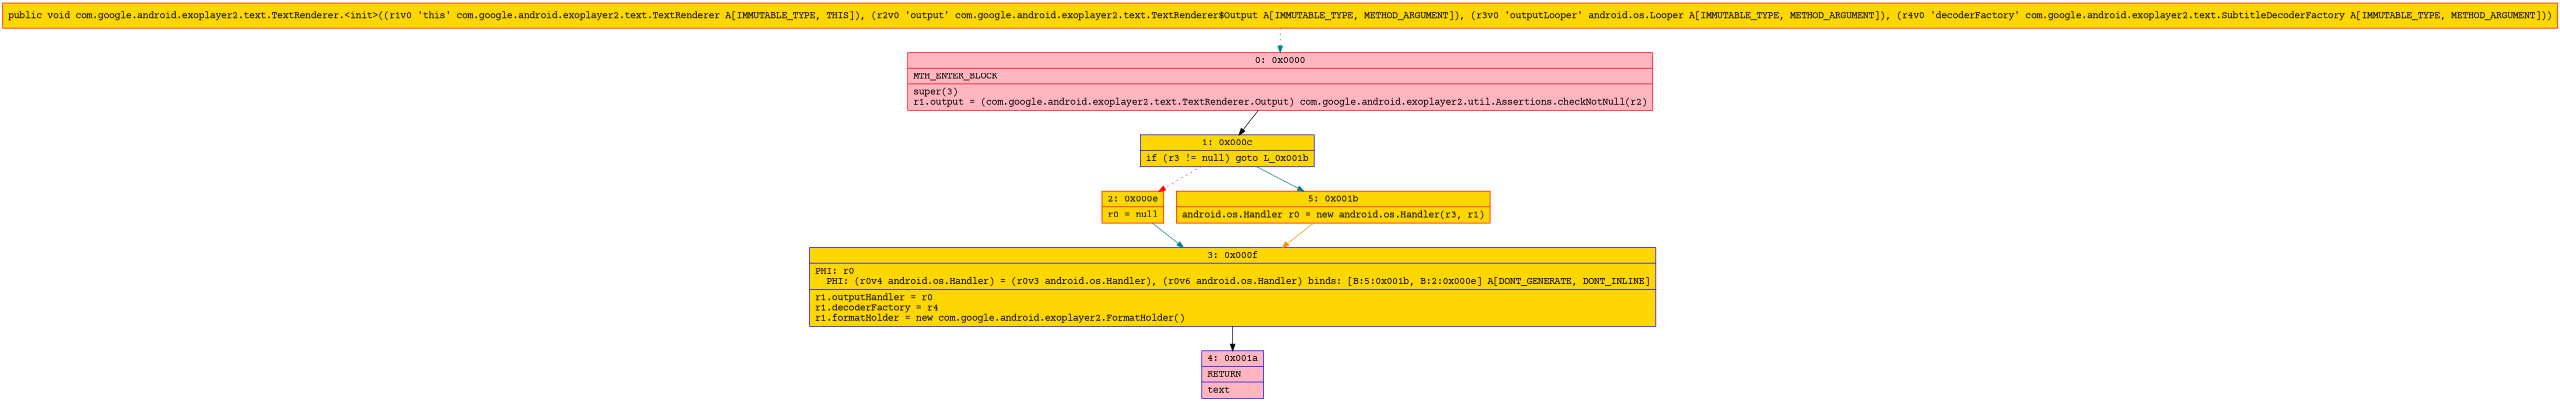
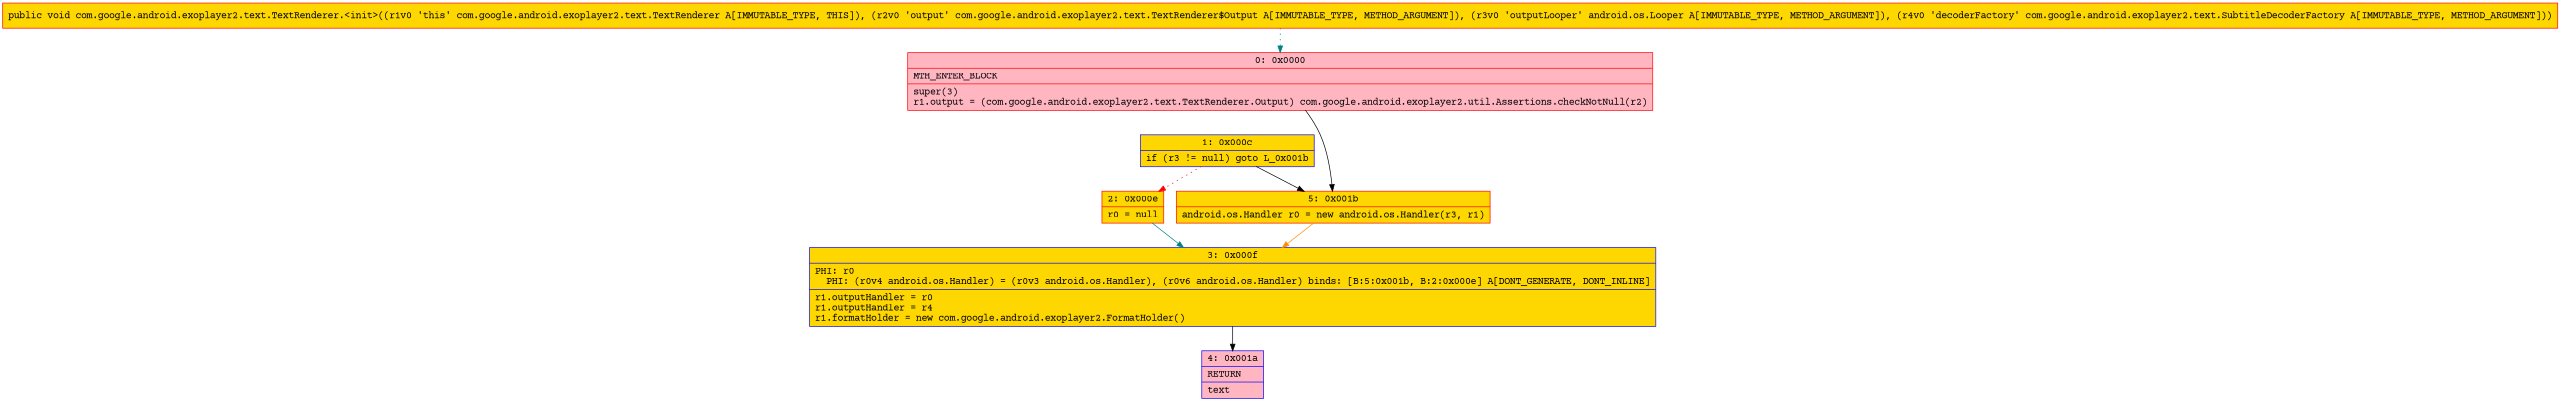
(1251, 120) -> (1324, 145)
(1277, 177) -> (1277, 177)
(877, 308) -> (874, 308)
